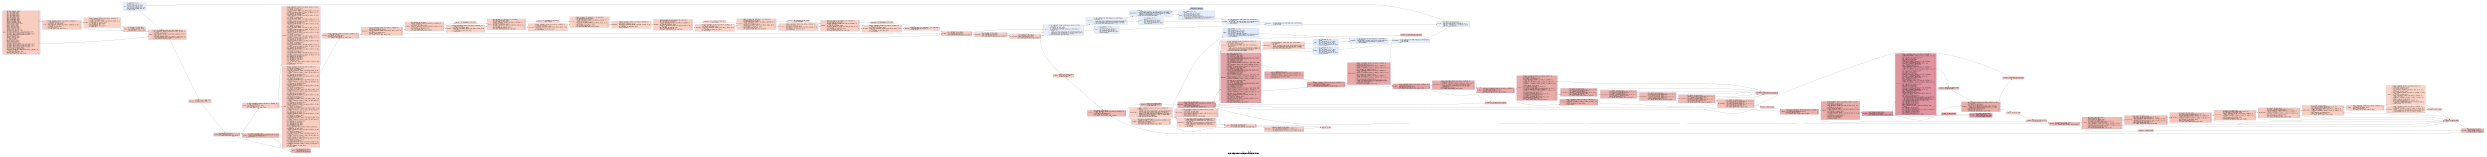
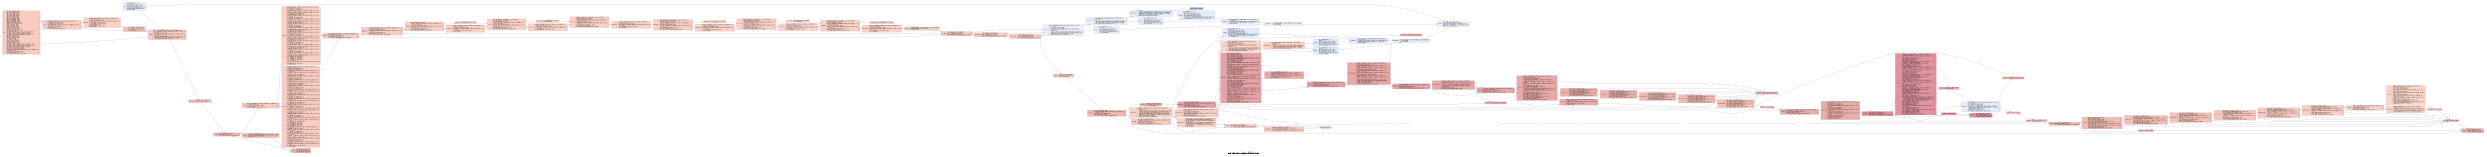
(1981, 107) -> (1981, 107)
